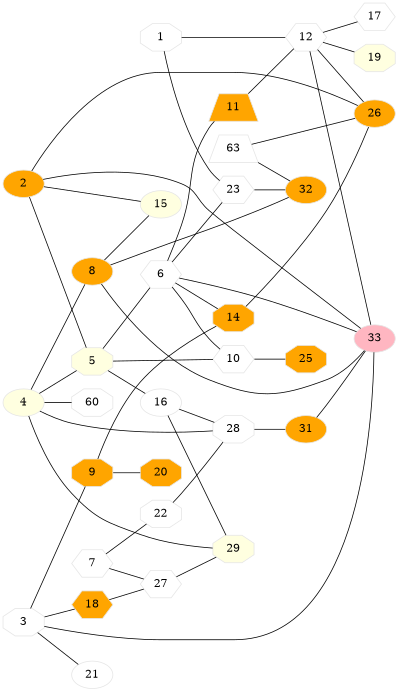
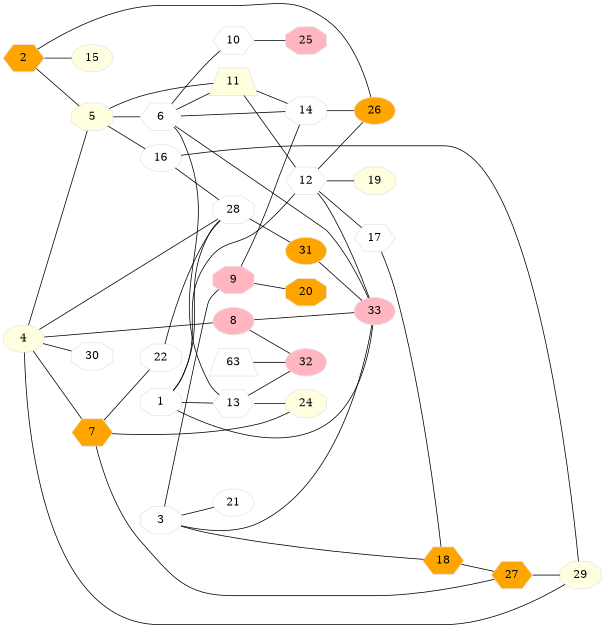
none -> (272, 97)
(233, 108) -> (233, 82)
(303, 131) -> none
(24, 184) -> (24, 58)
(233, 190) -> (233, 404)
(306, 190) -> (306, 362)
(207, 209) -> (307, 433)
(127, 238) -> none
none -> (198, 264)
(92, 271) -> (233, 321)
(233, 318) -> (306, 111)
(306, 359) -> (306, 41)
(155, 360) -> (160, 91)
none -> (57, 385)
none -> (419, 398)
(92, 403) -> (92, 356)
none -> (306, 404)
(92, 473) -> (233, 280)
(92, 563) -> (92, 432)
(161, 584) -> (512, 575)
